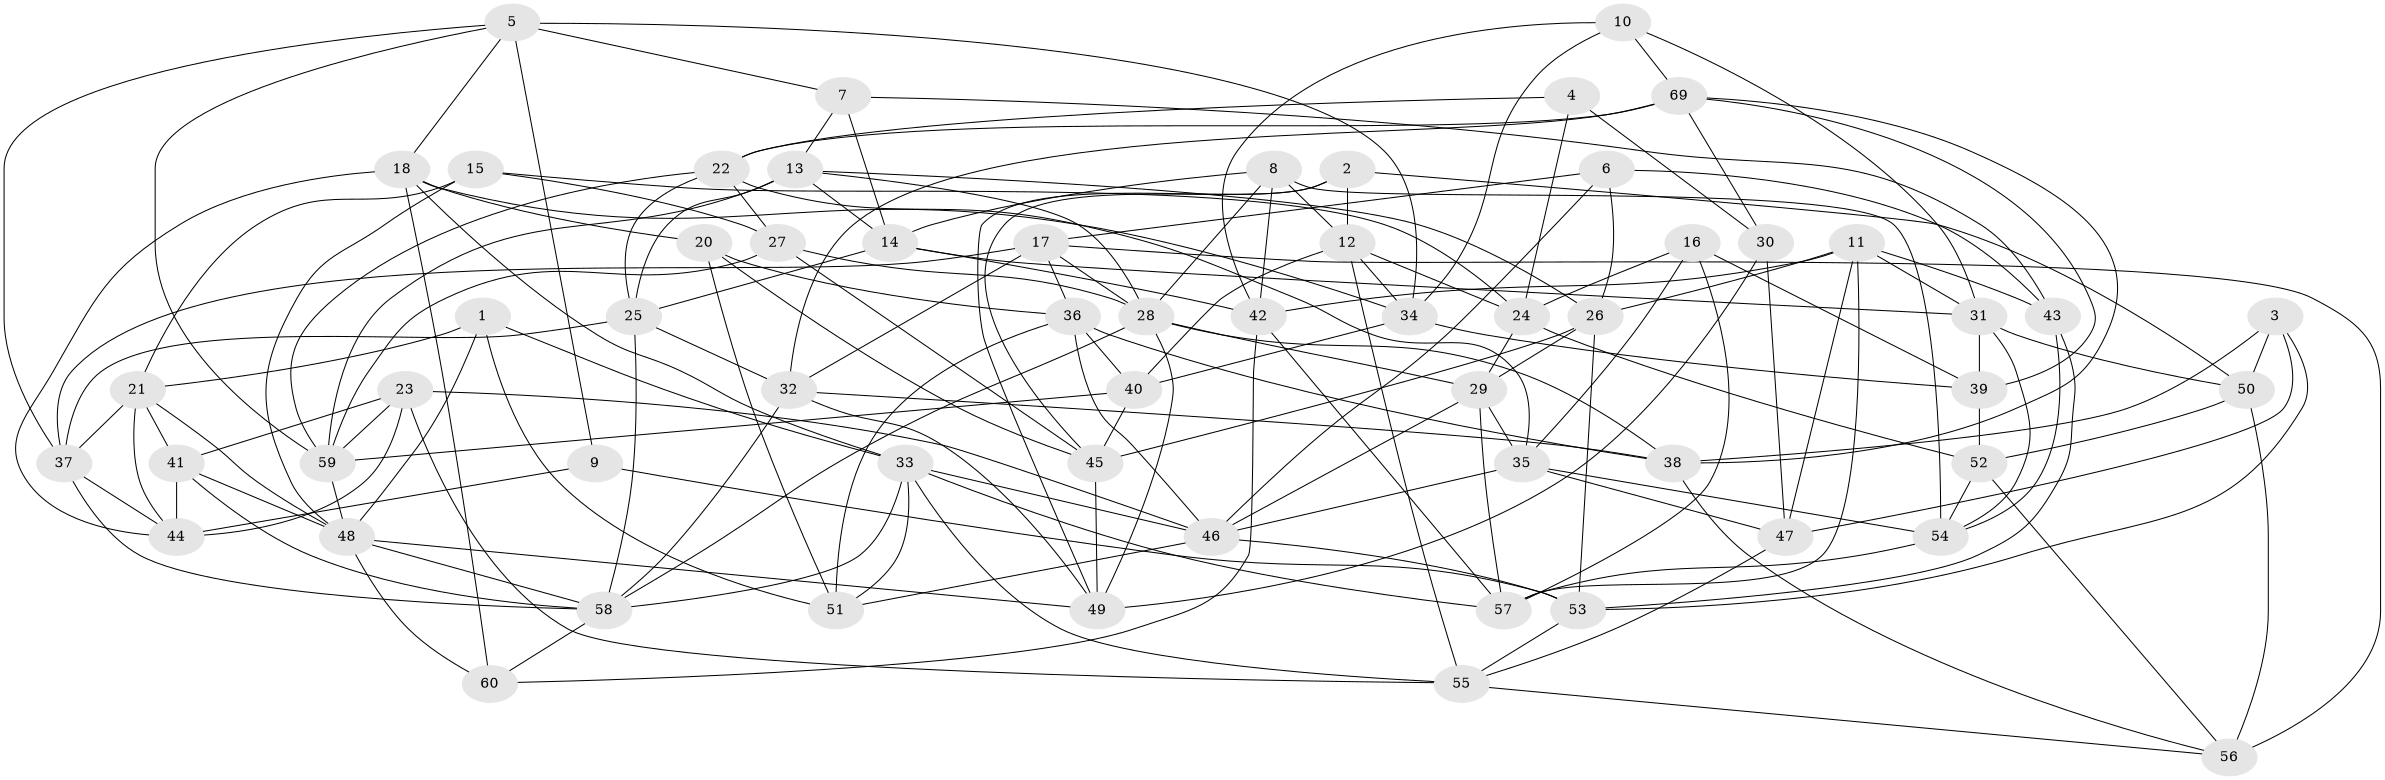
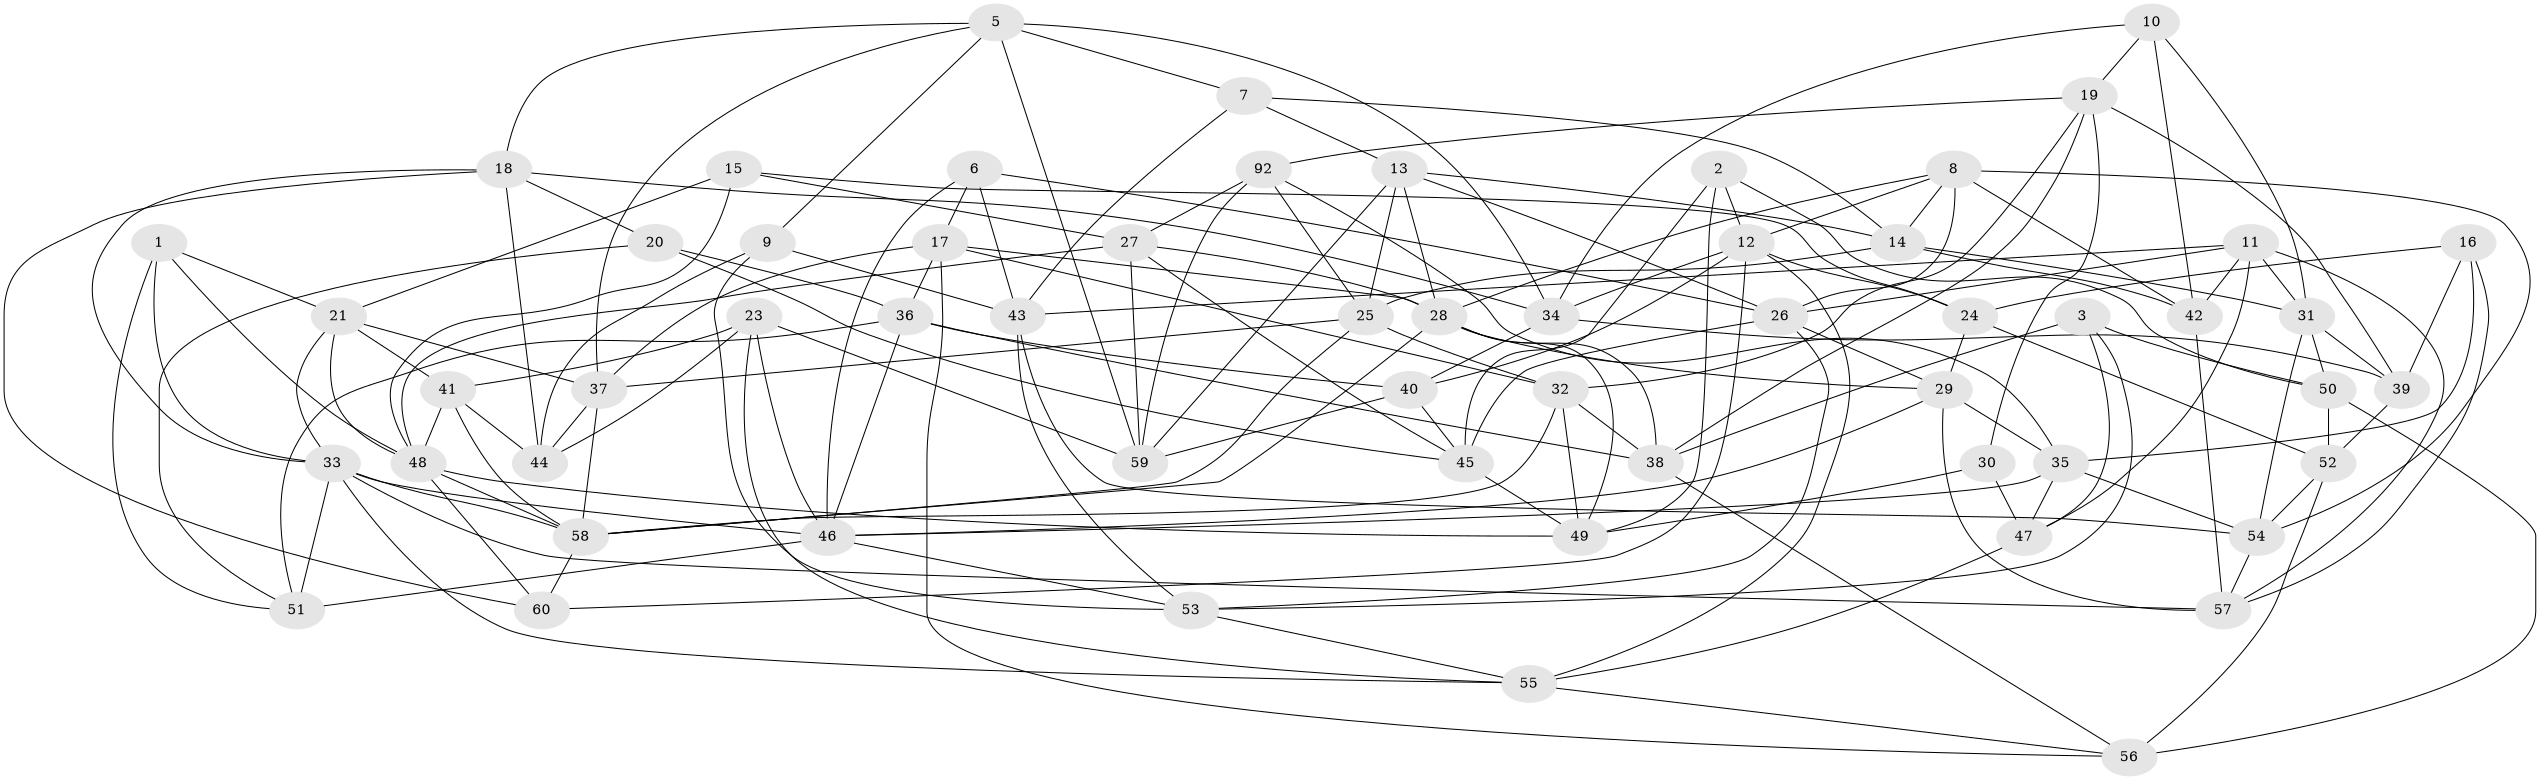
(1572, 96) -> none
(1679, 96) -> (2090, 96)
(722, 169) -> (1264, 169)
none -> (893, 280)
none -> (1861, 290)
(137, 468) -> (297, 395)
(336, 494) -> (694, 302)
(1007, 653) -> (1301, 579)
